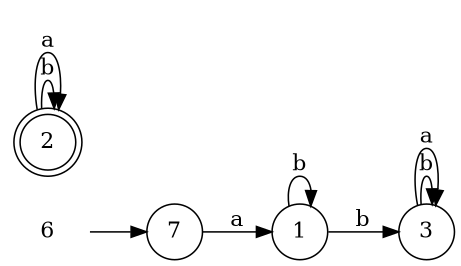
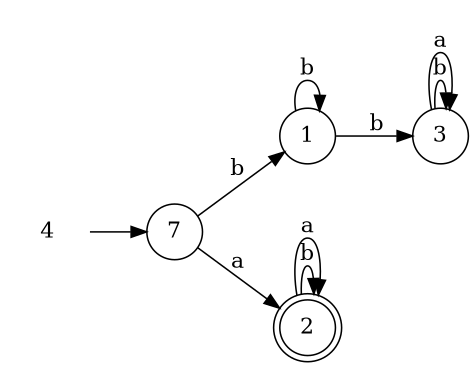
(237, 220) -> (238, 169)
(48, 232) -> (48, 232)
none -> (232, 273)
